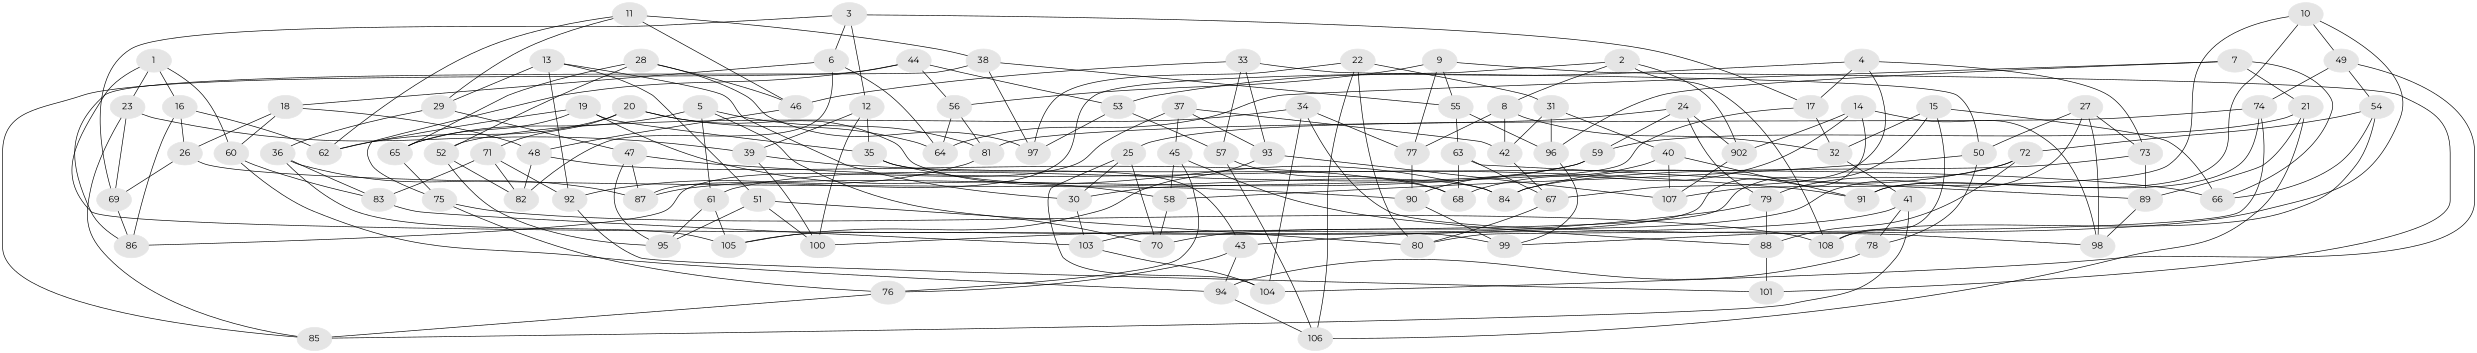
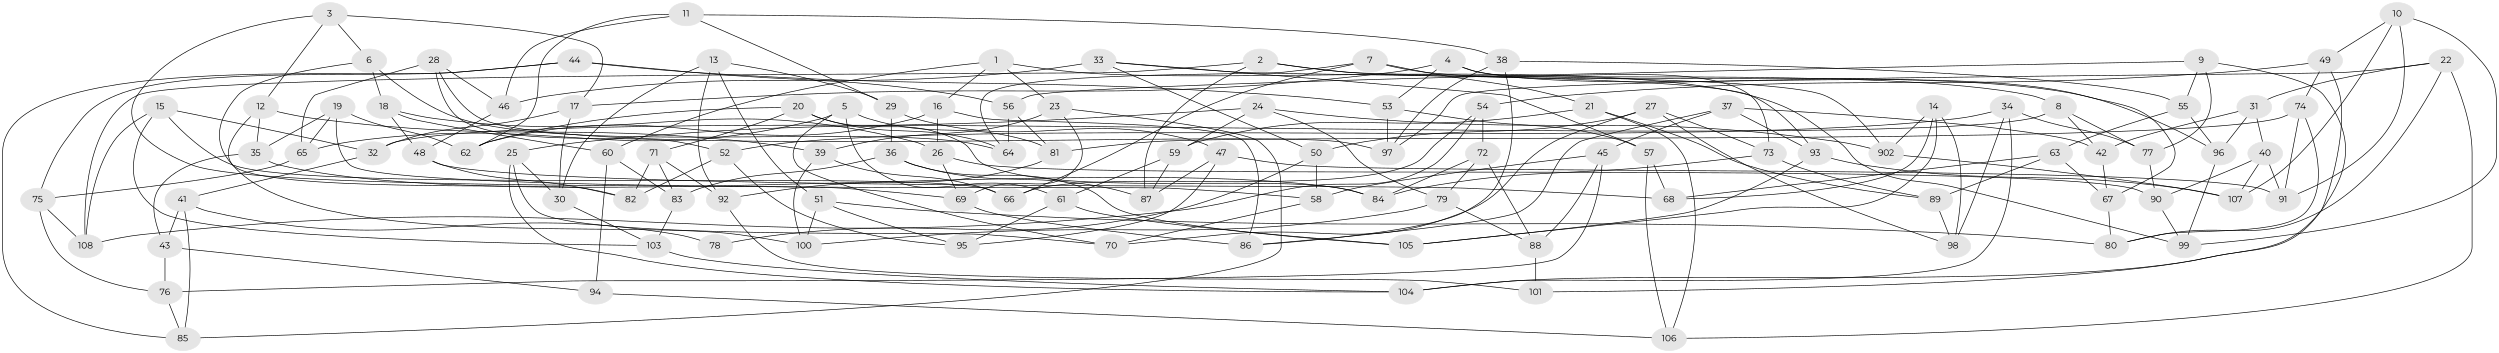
(1547, 269) -> none
